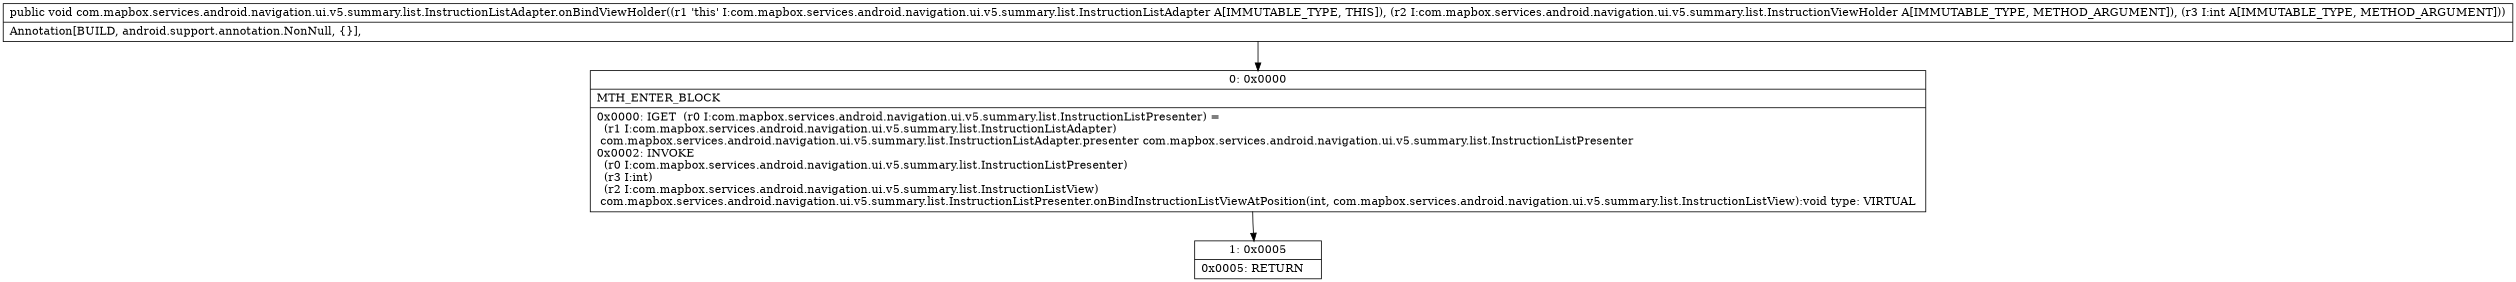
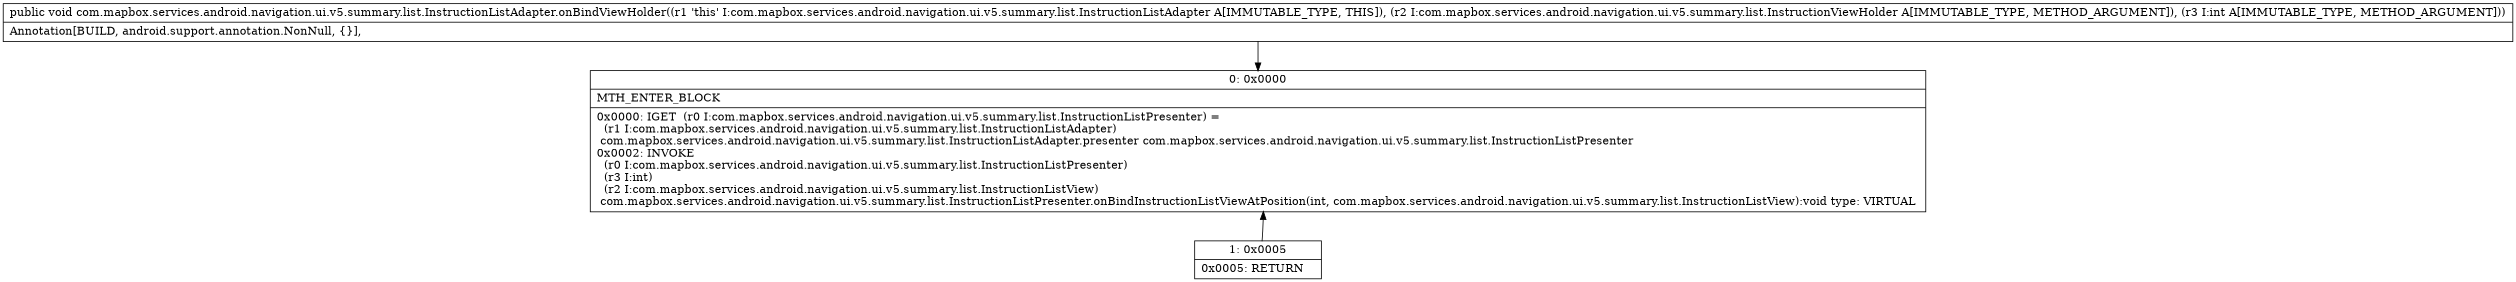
(1253, 222) -> (1263, 230)
